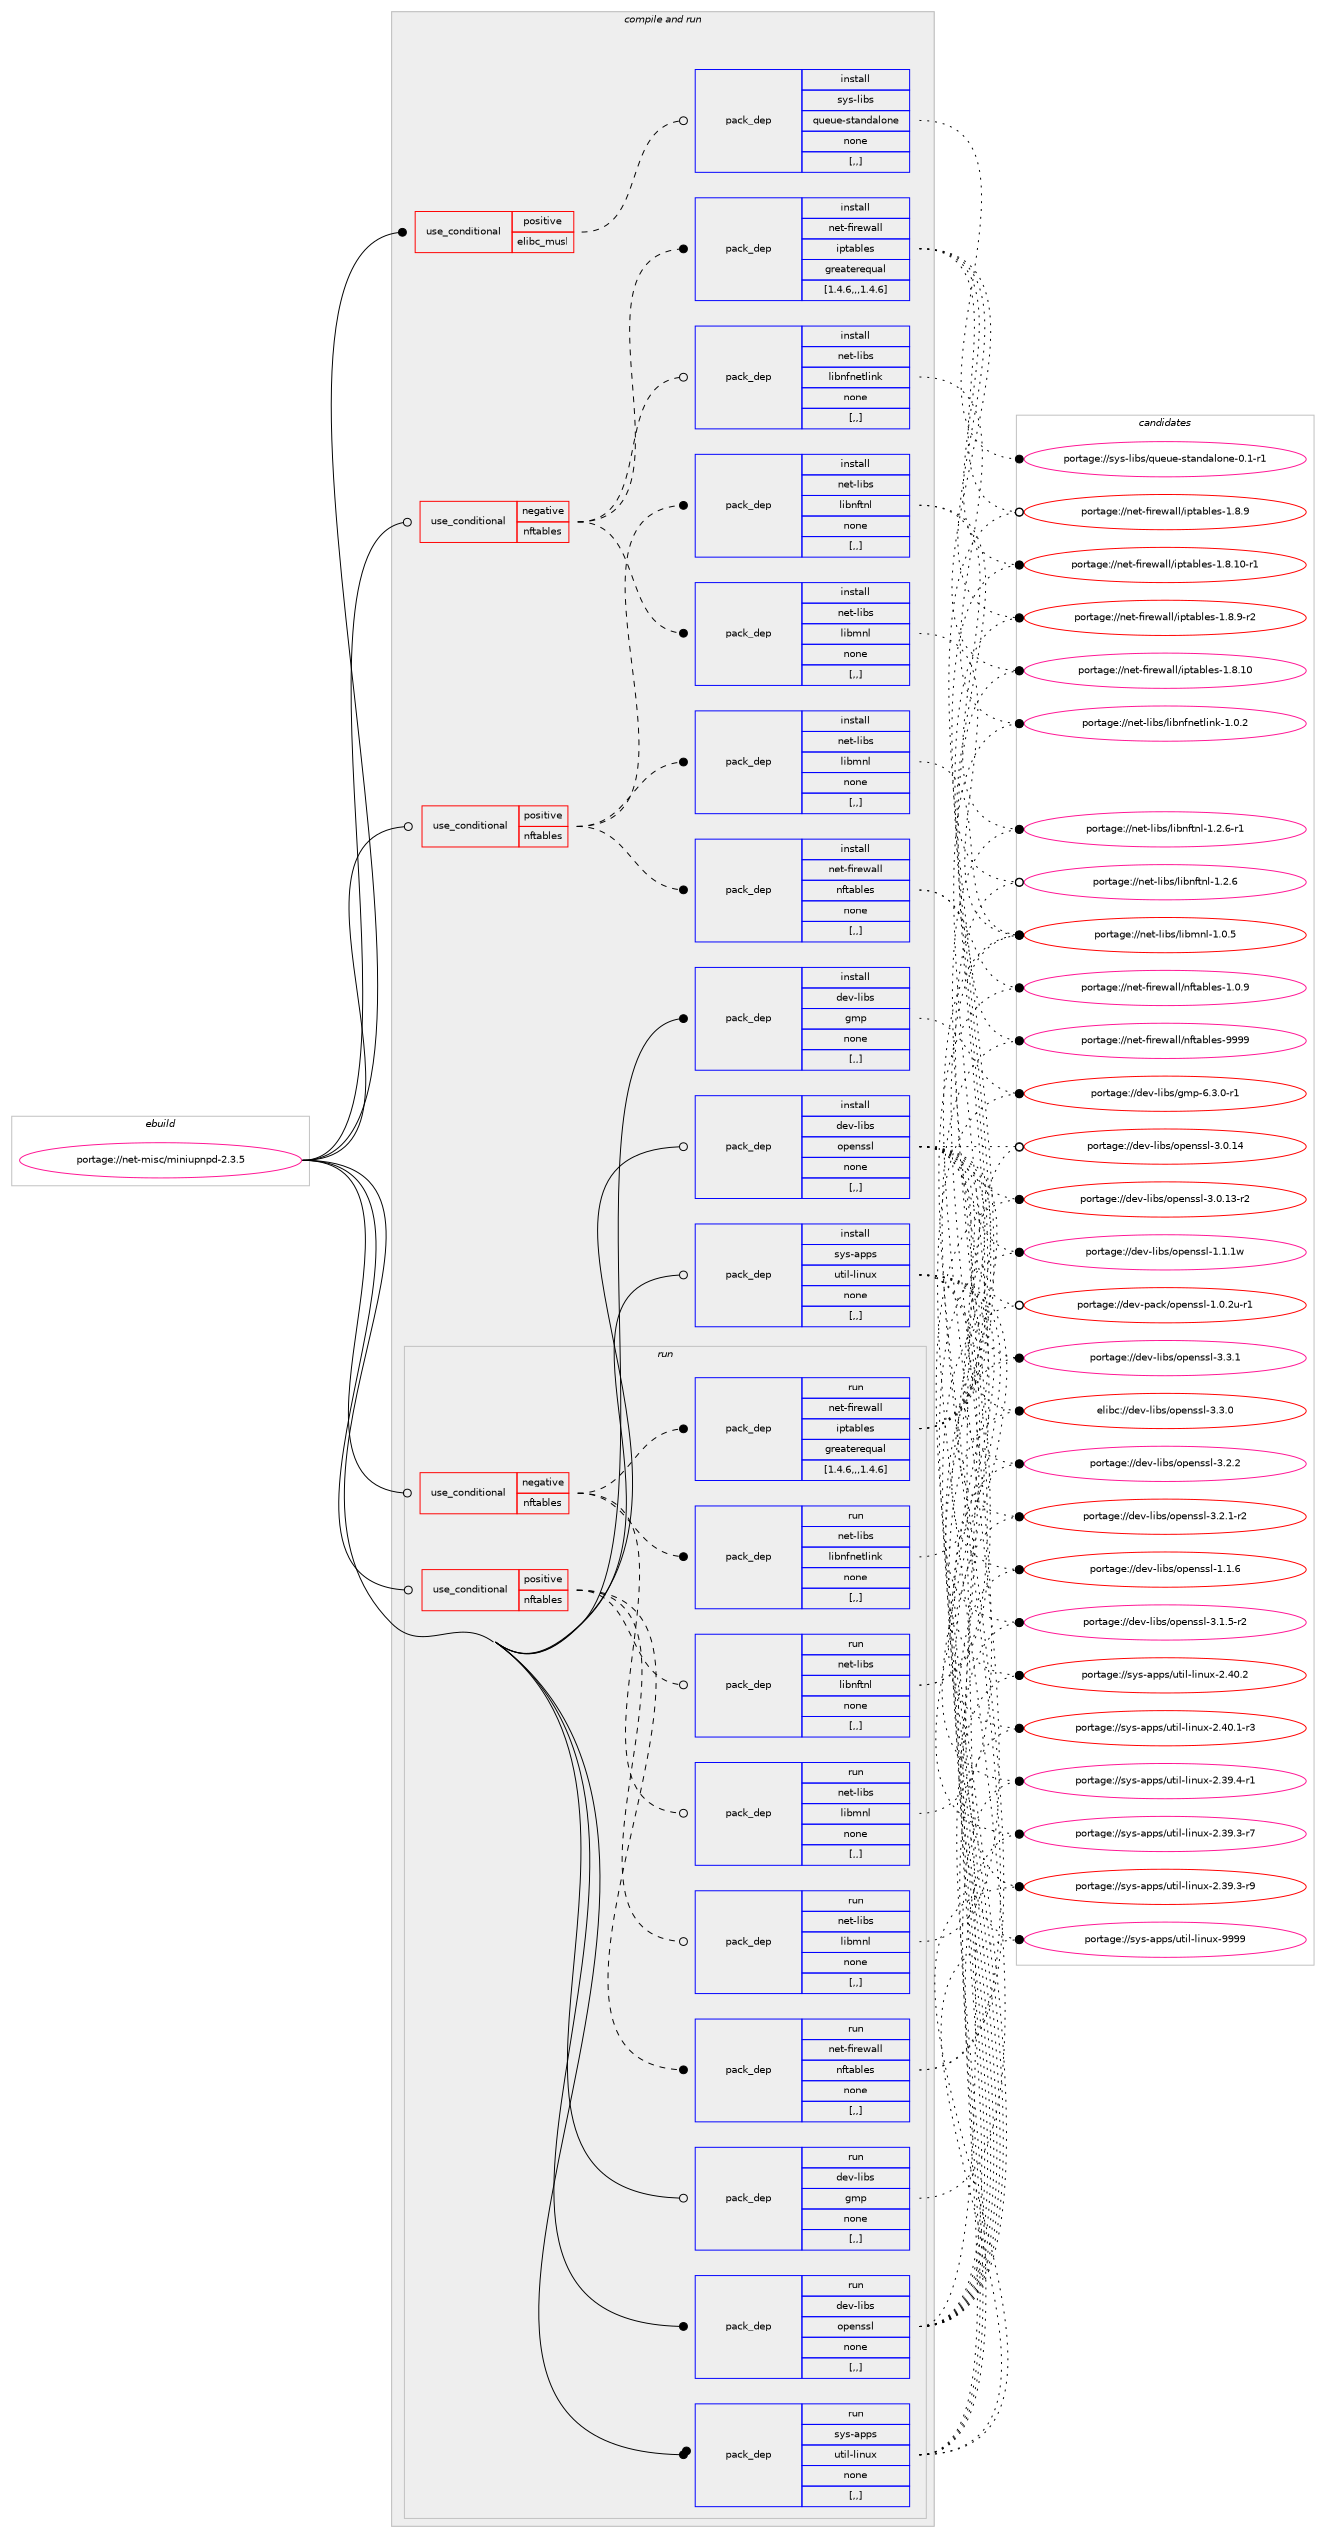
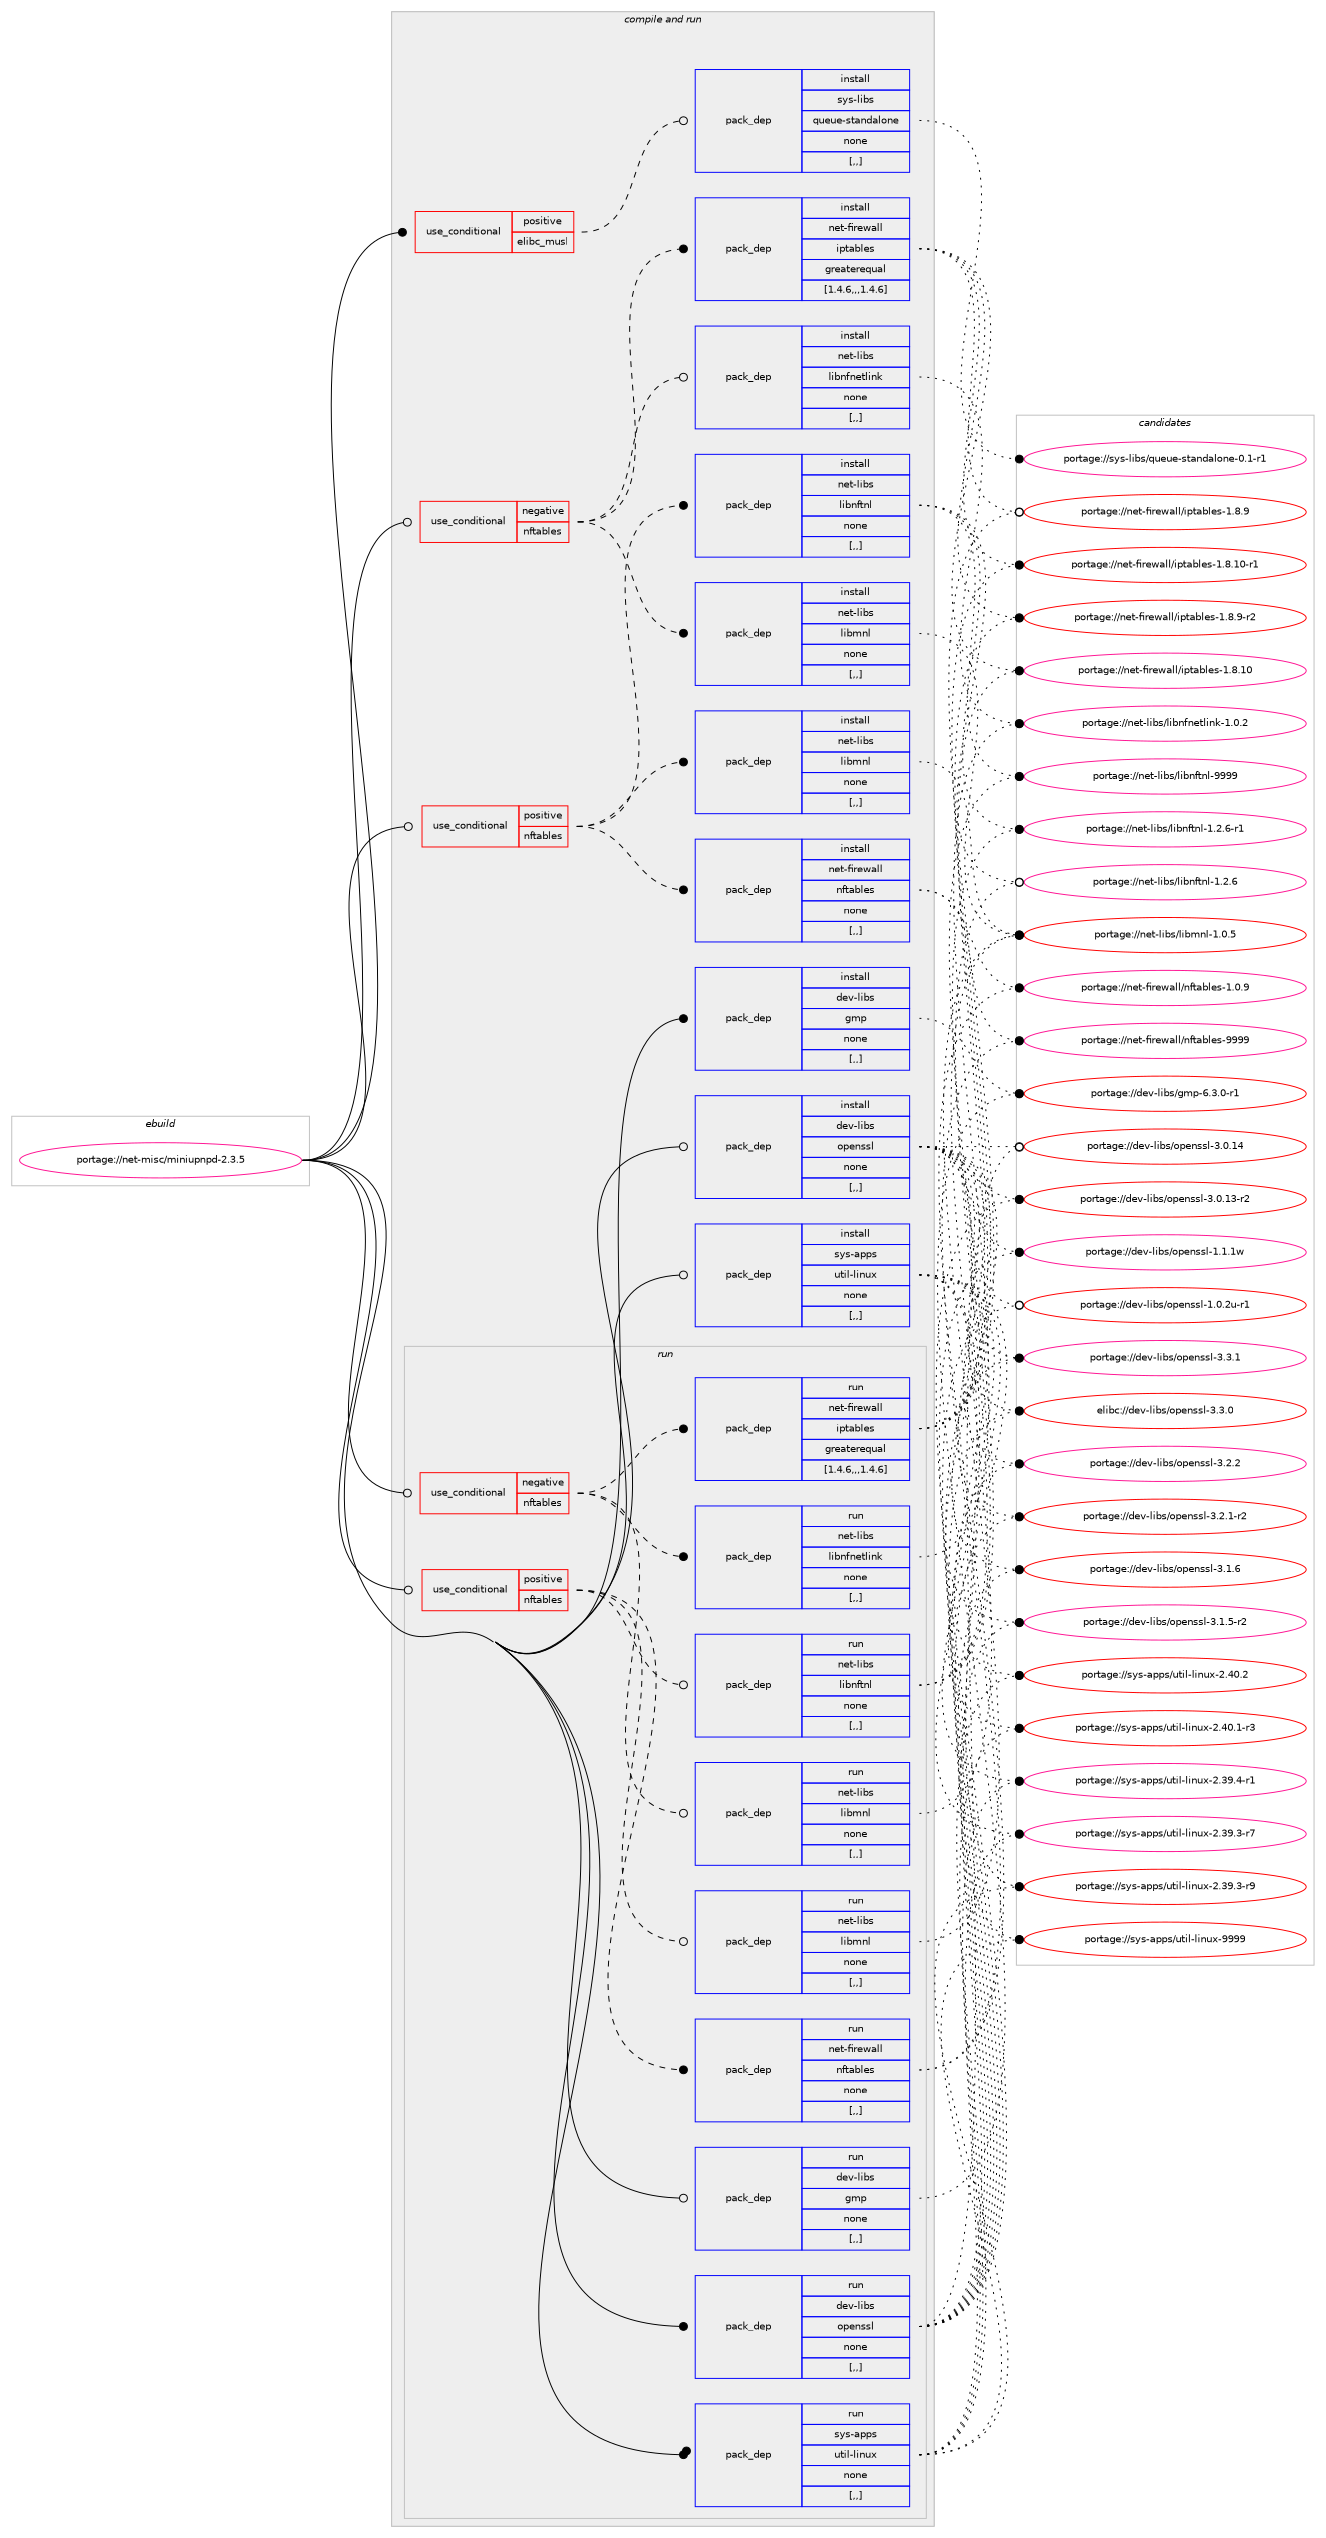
none -> (1165, 776)
(1165, 1305) -> (1165, 1305)
(1165, 1570) -> (1165, 1570)
(1165, 1940) -> (1165, 1940)
